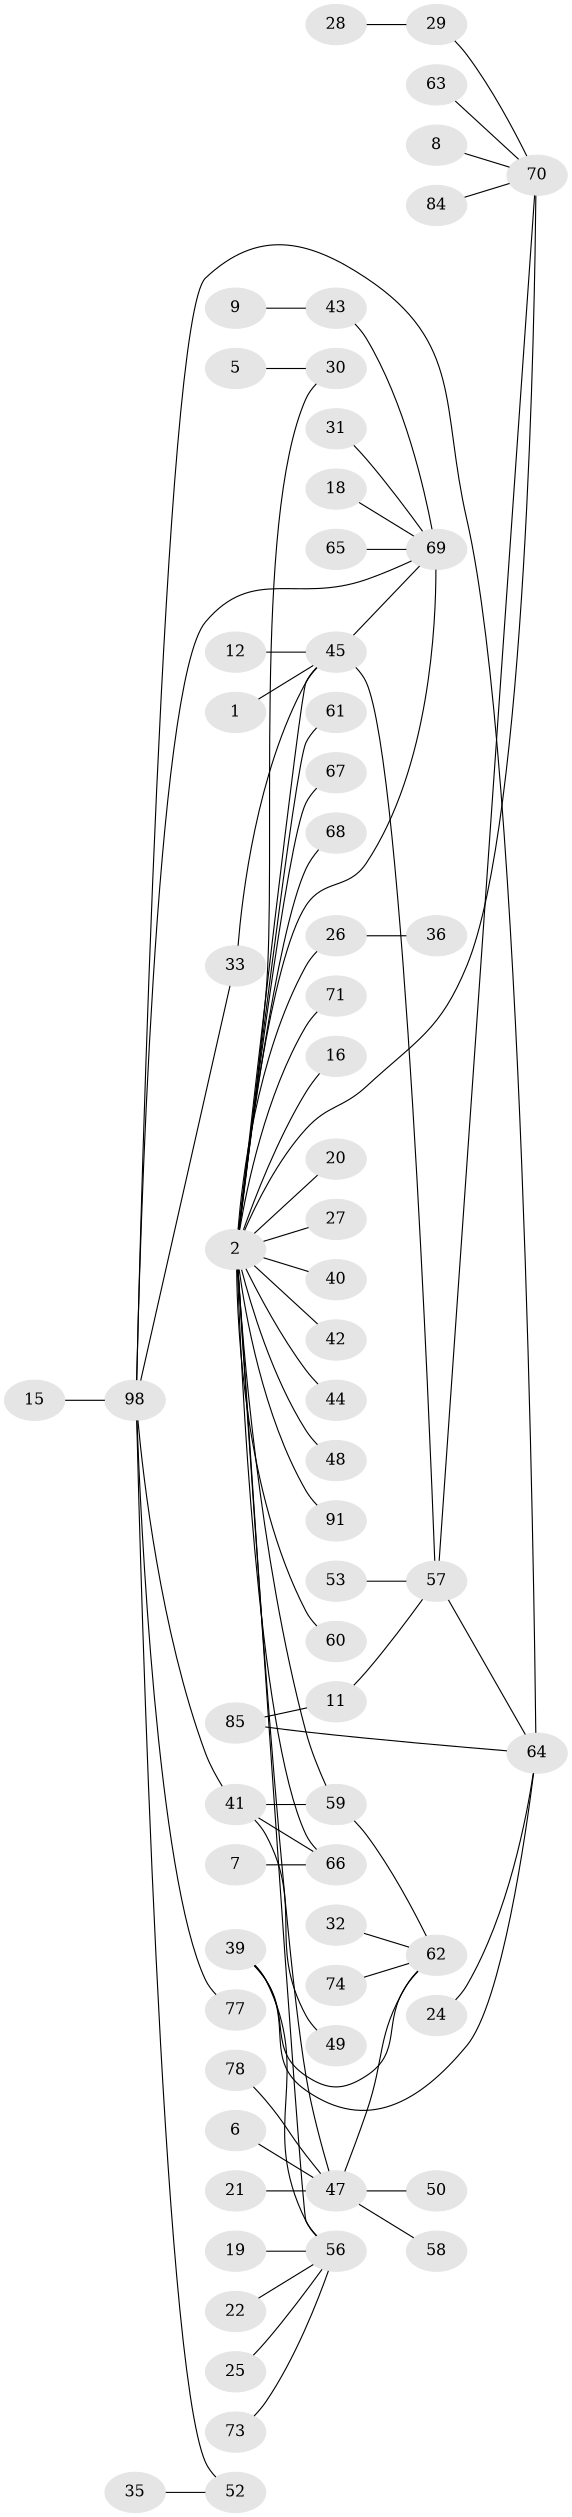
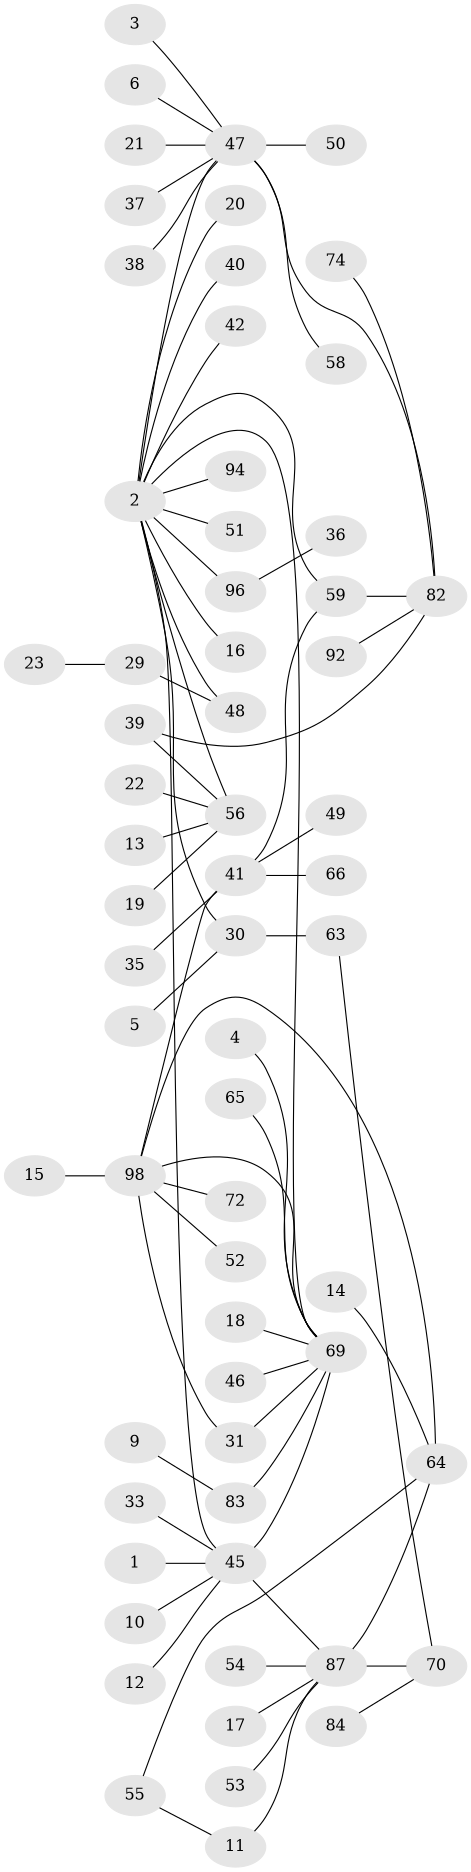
none -> (135, 25)
(336, 25) -> (35, 664)
(494, 96) -> (179, 685)
(437, 145) -> none
none -> (135, 205)
(336, 308) -> (236, 1503)
(336, 712) -> none
(507, 759) -> none
(336, 773) -> none
(336, 833) -> none
none -> (286, 936)
(336, 936) -> (236, 592)
(336, 996) -> none
none -> (236, 1038)
(185, 1183) -> (165, 1316)
(336, 1219) -> none
none -> (236, 1382)
(336, 1400) -> (236, 471)
(336, 1521) -> (236, 532)
(256, 1564) -> none
(437, 1581) -> (336, 1666)
none -> (135, 1624)
(336, 1642) -> none
none -> (236, 1666)
(236, 1723) -> (135, 1796)
none -> (236, 1726)
(236, 1865) -> none
(336, 1925) -> (336, 657)
(437, 1955) -> (437, 596)
(236, 2010) -> (236, 1202)
(437, 2016) -> (336, 1292)
(452, 2062) -> none
(236, 2070) -> (135, 266)
(236, 2372) -> none
(236, 2432) -> (135, 845)
(186, 2492) -> (185, 921)
